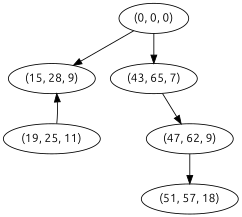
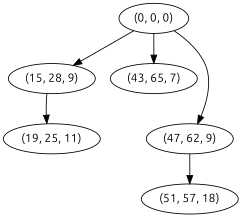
(170, 105) -> (206, 68)
(57, 113) -> (46, 104)
